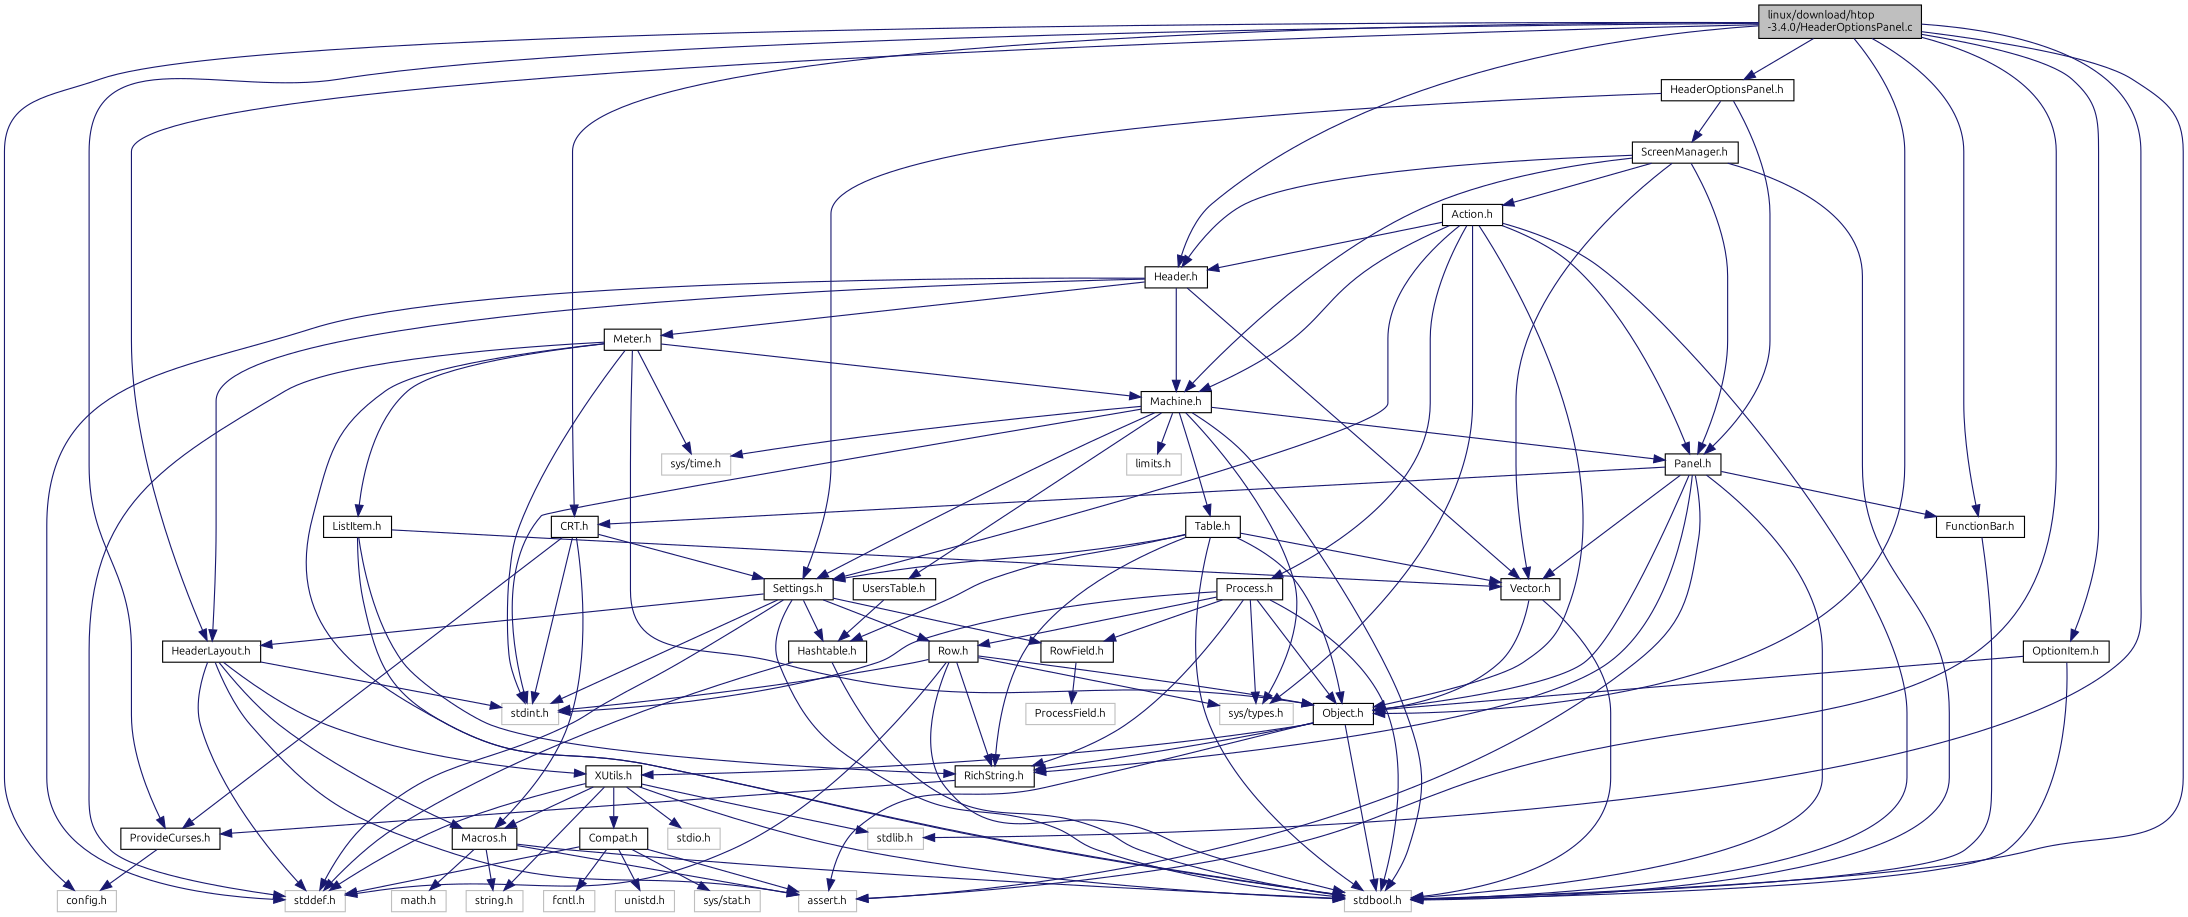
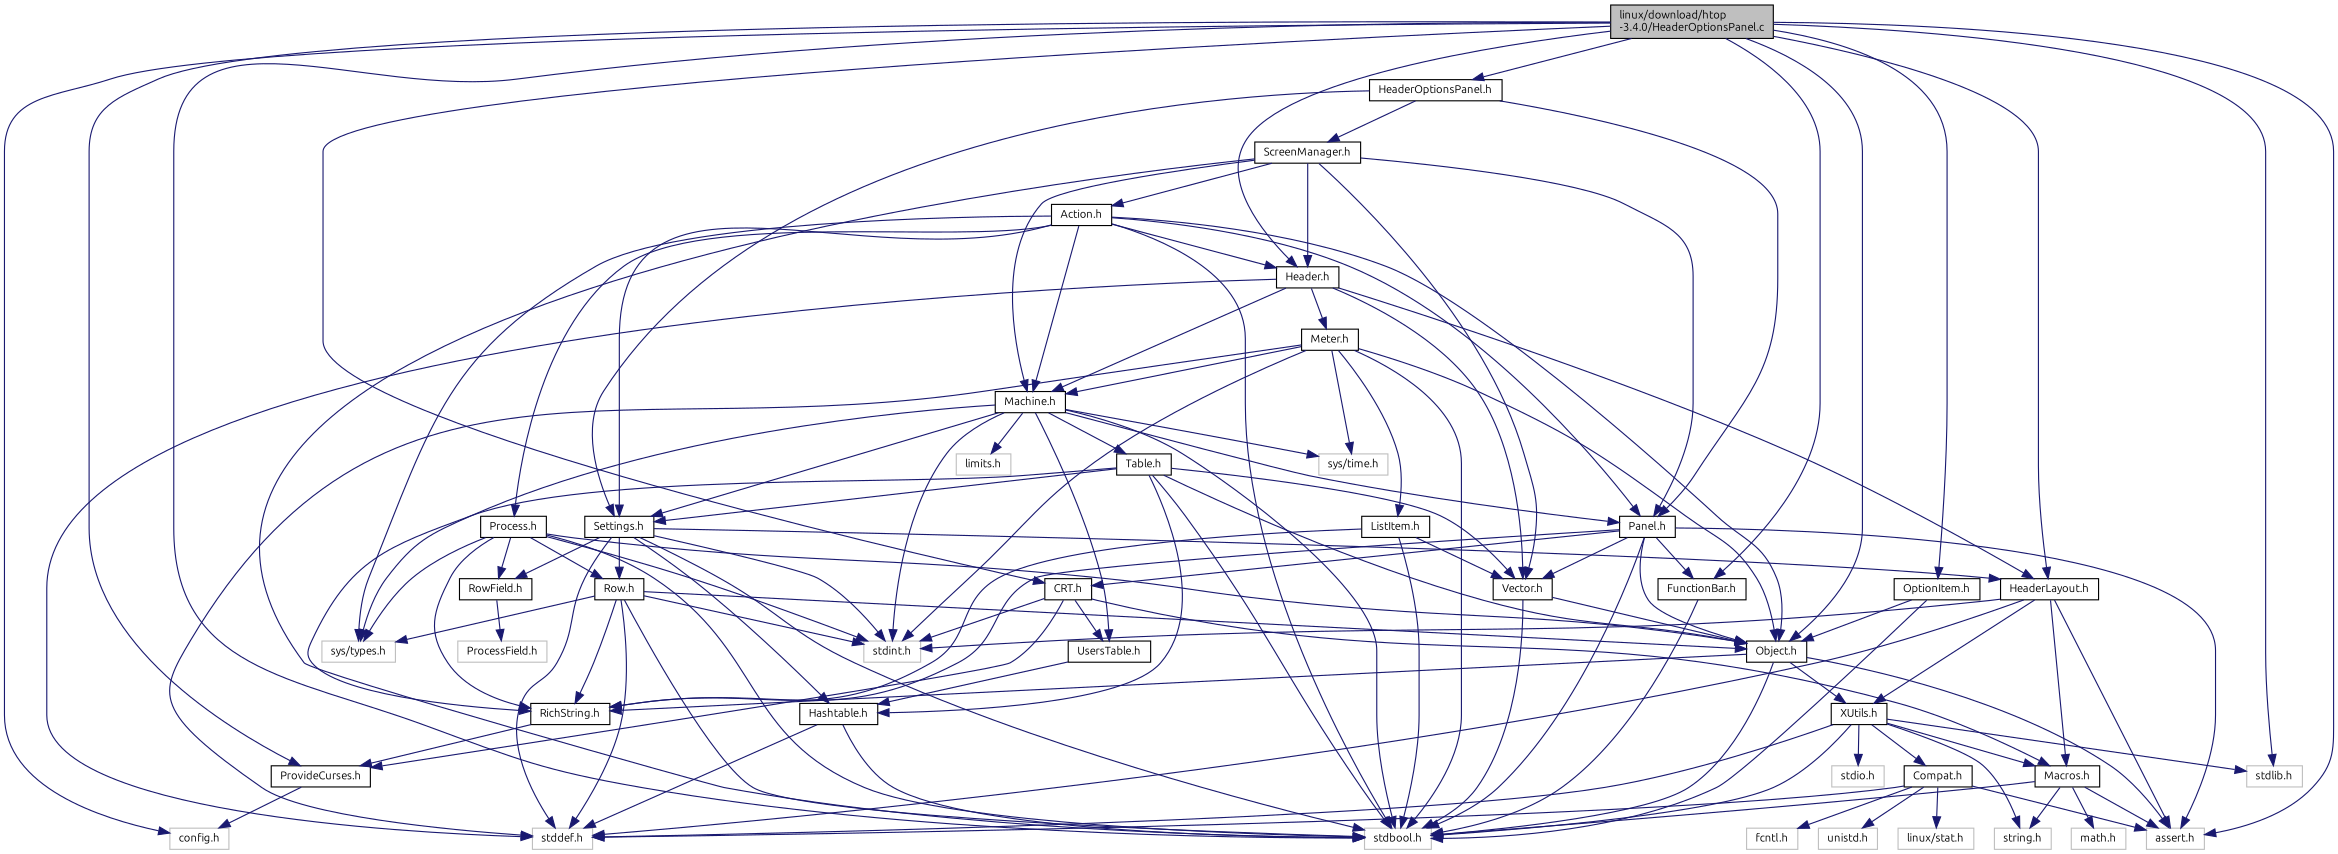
(676, 555) -> (1090, 622)
(727, 901) -> (1936, 839)
